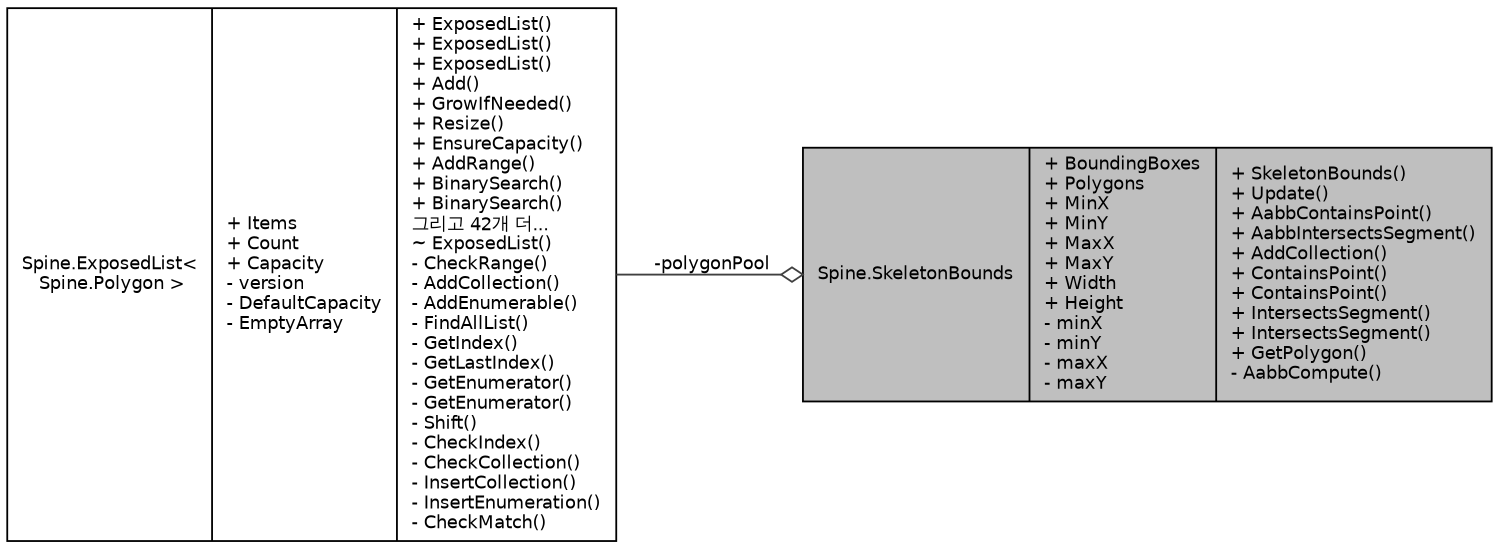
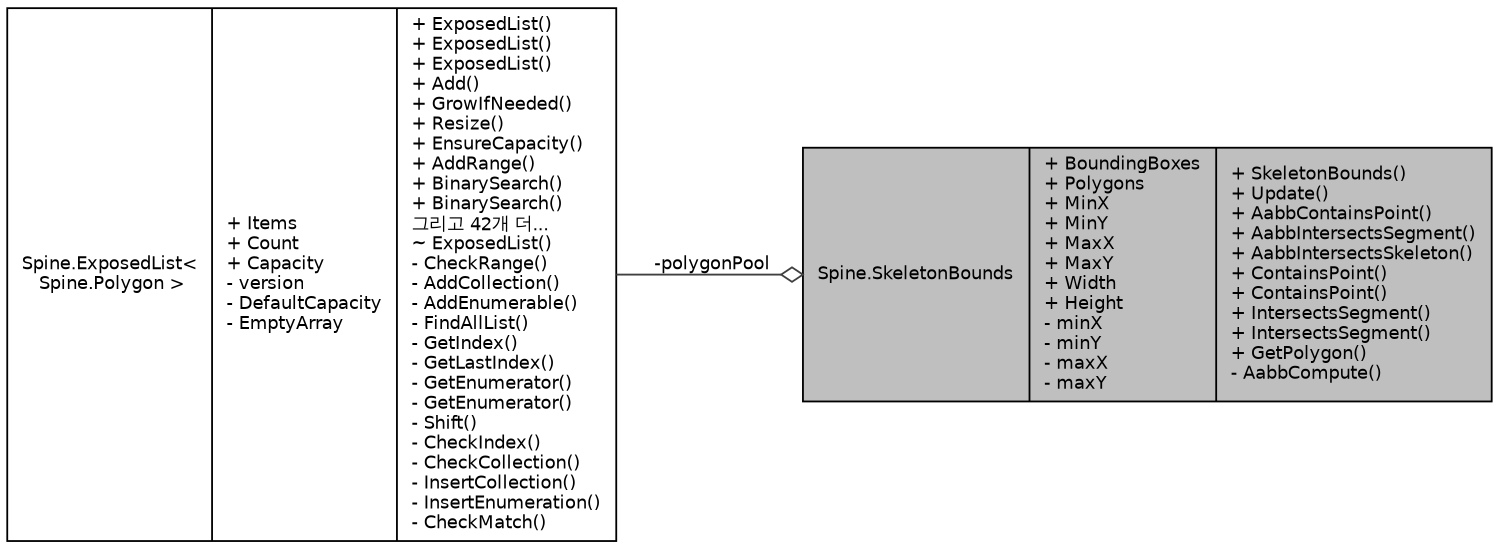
(1310, 254) -> (1352, 254)
